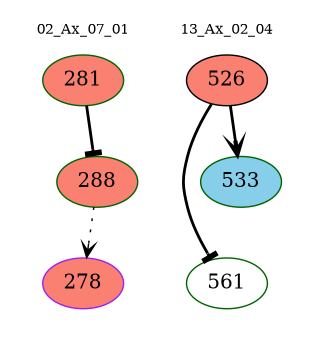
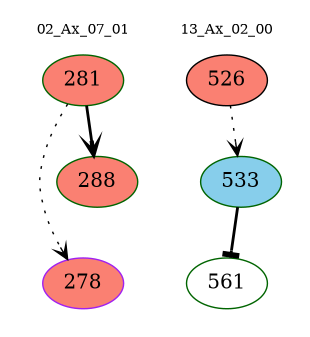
(227, 30) -> (227, 30)
(233, 124) -> (233, 124)
(90, 127) -> (90, 127)
(184, 178) -> (235, 229)
(91, 225) -> (40, 175)
